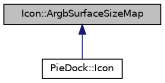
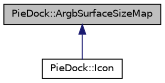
(82, 14) -> (82, 14)
